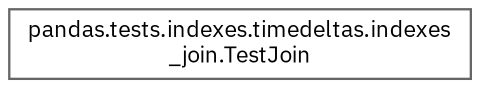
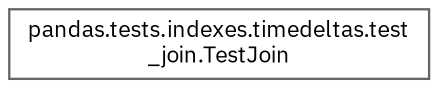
(240, 44) -> (219, 44)
